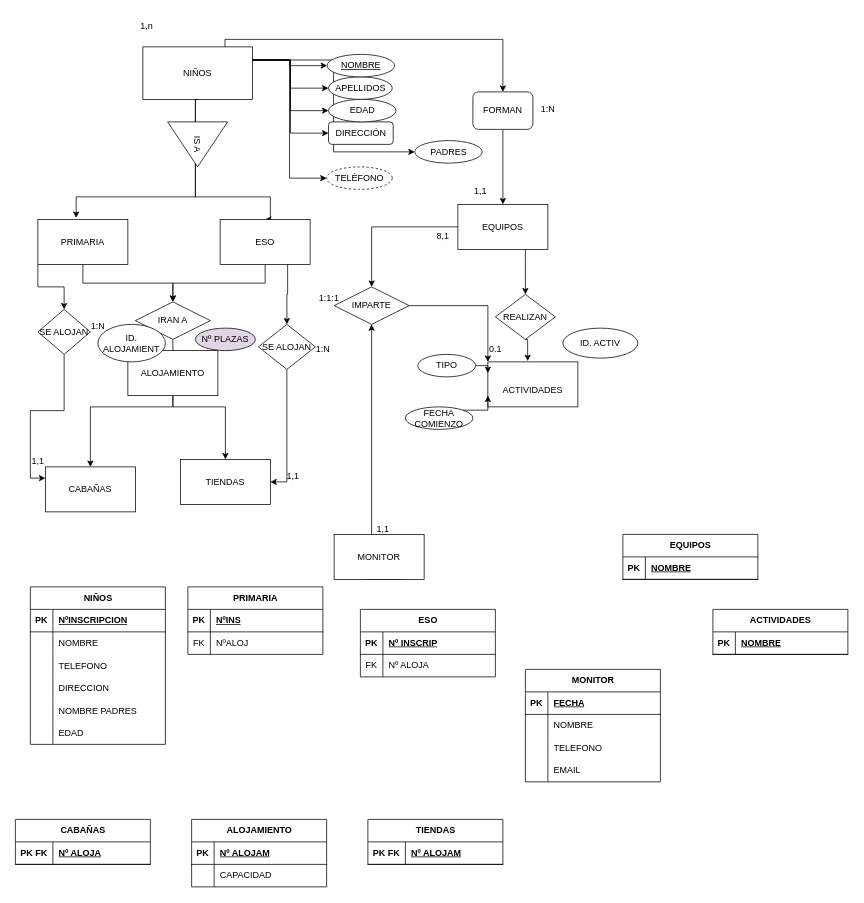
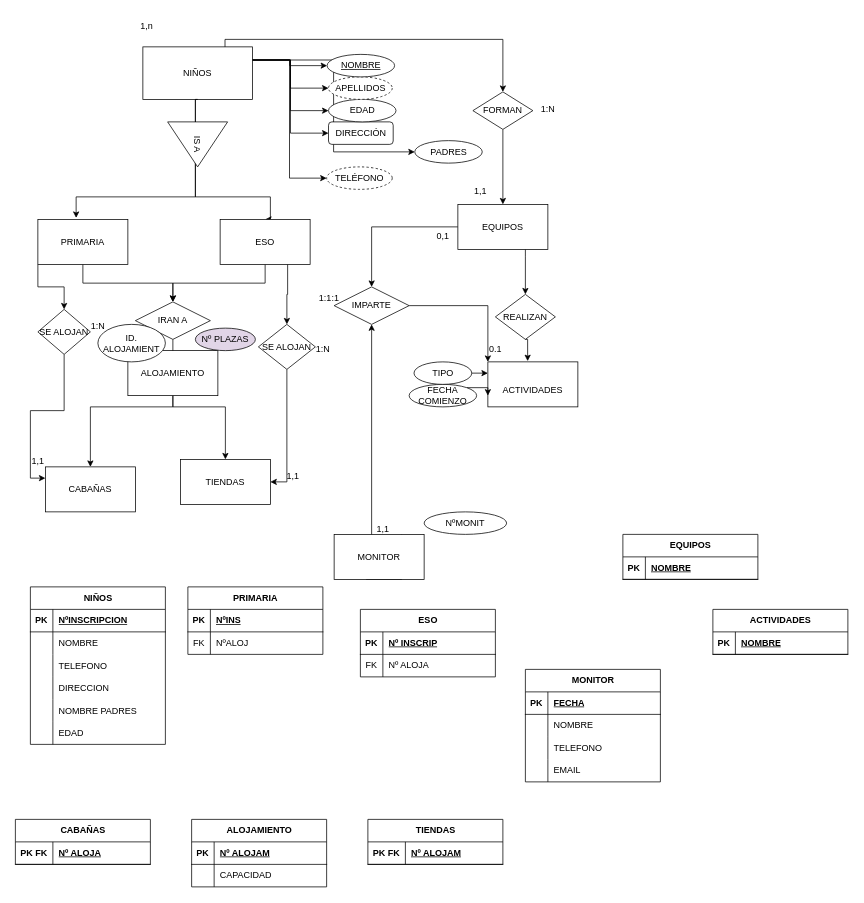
(360, 88) -> (360, 88)
(503, 111) -> (503, 111)
(443, 237) -> (443, 237)
(600, 343) -> none
(447, 366) -> (443, 373)
(439, 418) -> (443, 396)
none -> (465, 523)
